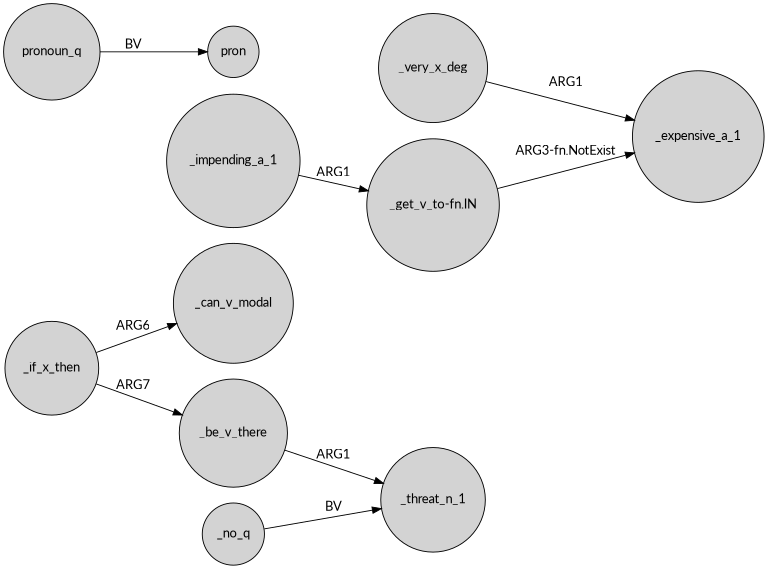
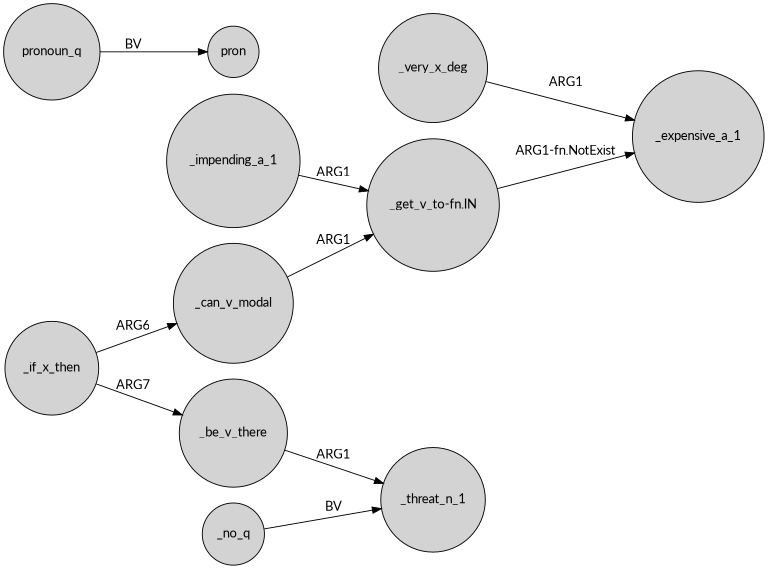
(566, 151) -> (566, 151)
none -> (326, 258)
